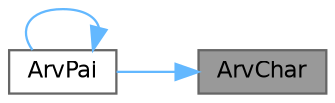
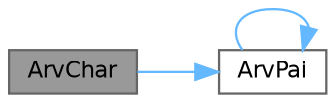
(146, 72) -> (166, 72)
